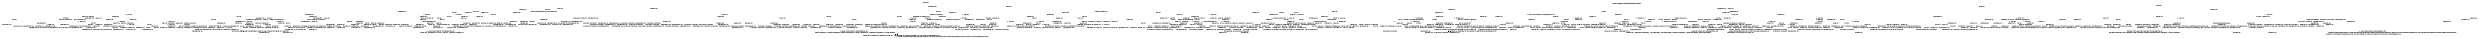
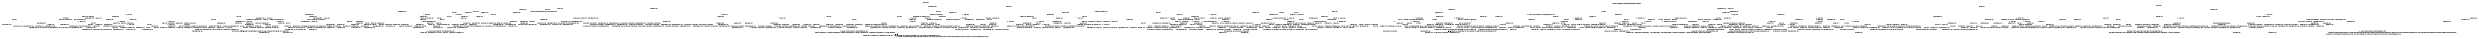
none -> (1014, 16)
